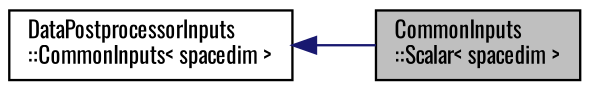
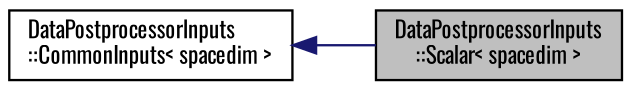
(478, 45) -> (499, 45)
